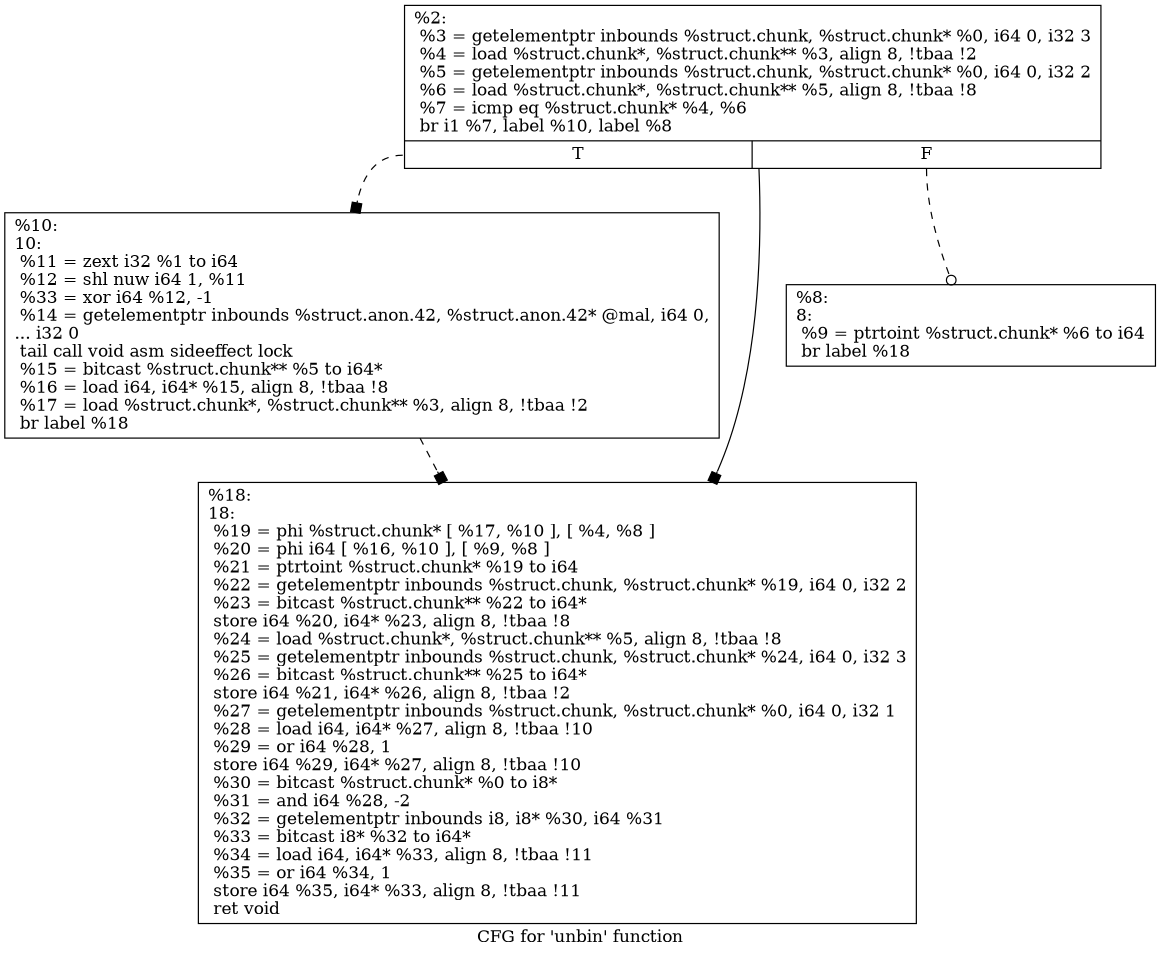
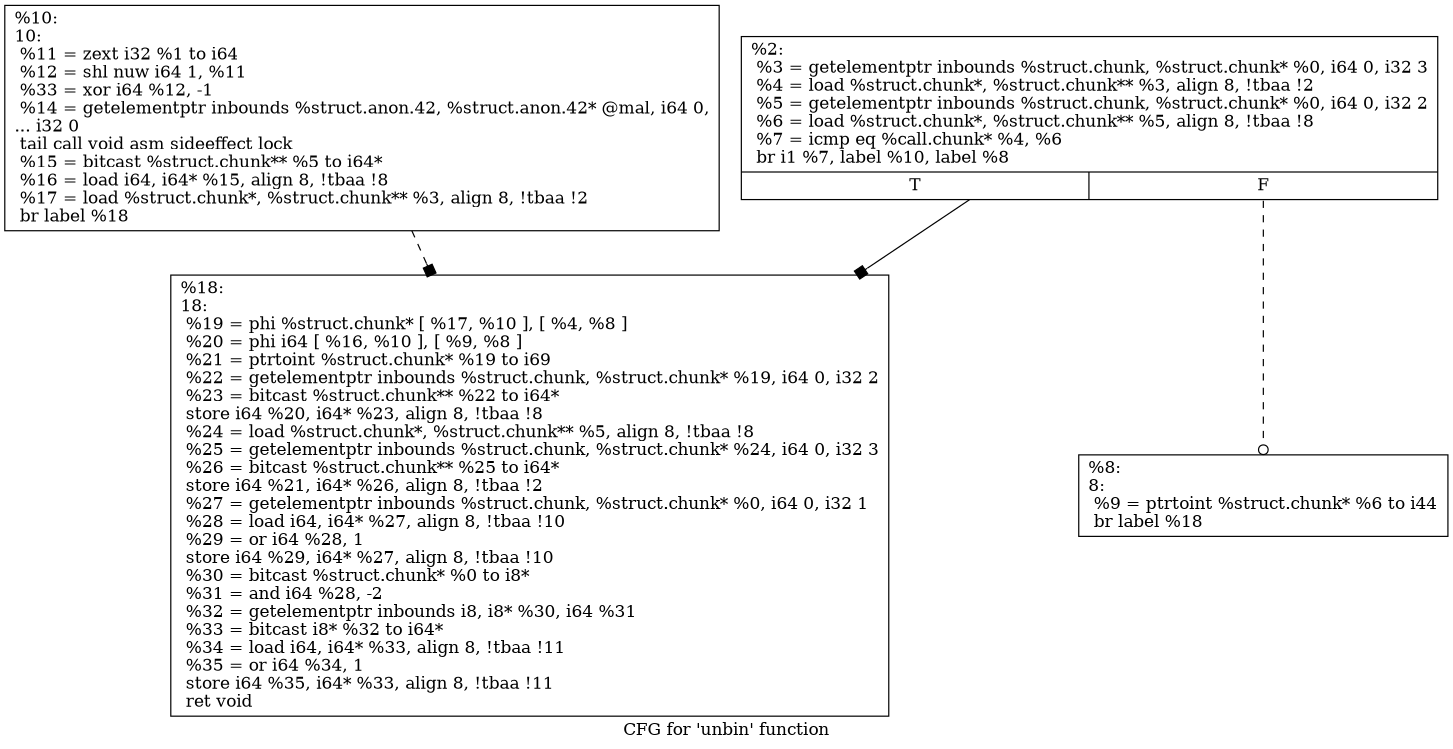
(581, 108) -> (907, 140)
(372, 169) -> none
(971, 334) -> (1263, 504)
(394, 568) -> (366, 360)
